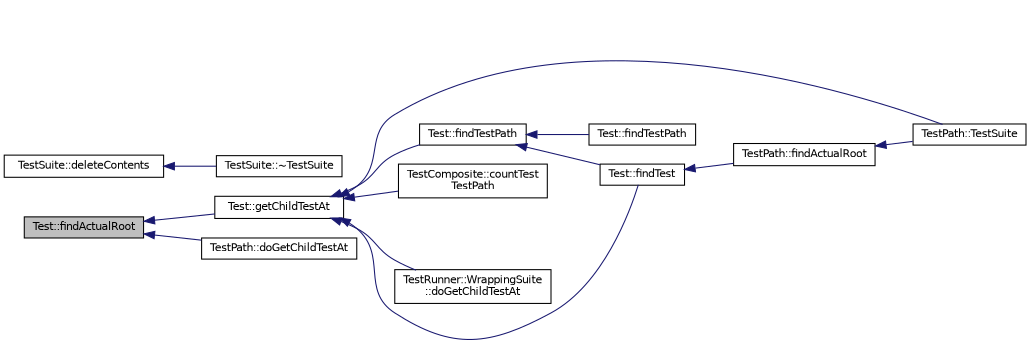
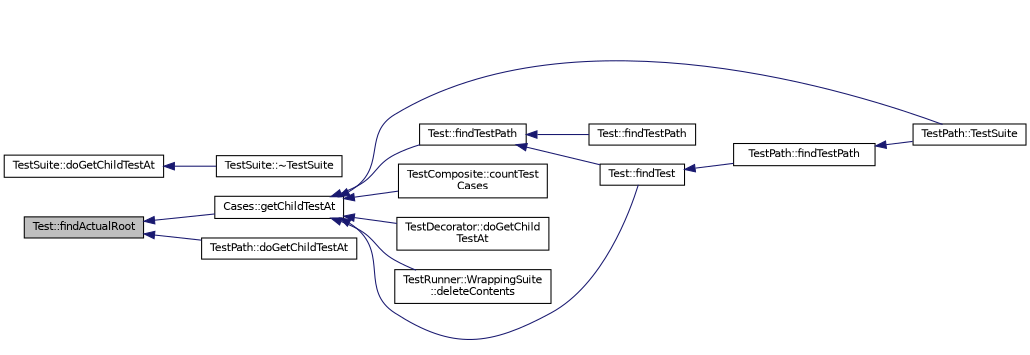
(804, 155) -> (804, 155)
(84, 166) -> (84, 166)
(473, 181) -> (473, 181)
(279, 207) -> (279, 207)
none -> (473, 234)
(473, 287) -> (473, 287)
